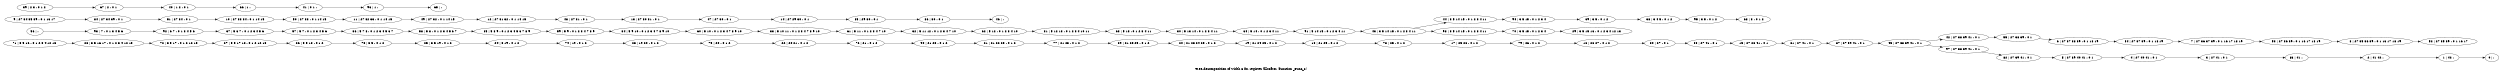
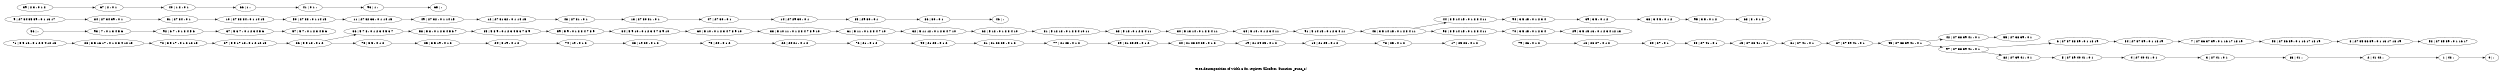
(339, 31) -> (340, 38)
(2044, 39) -> (2018, 46)
(1498, 43) -> none
